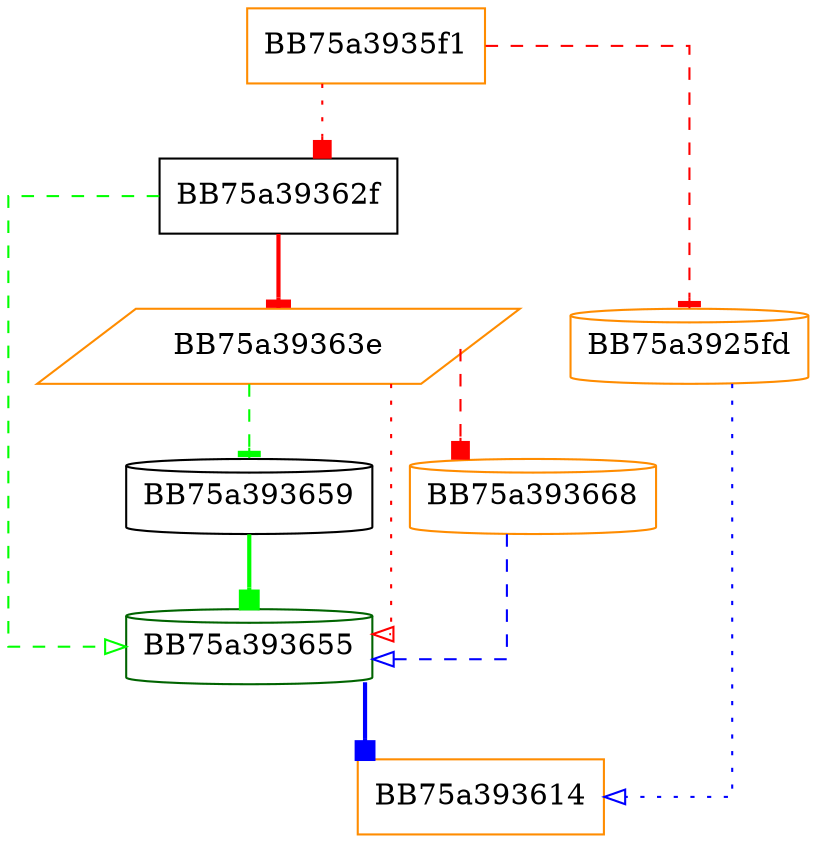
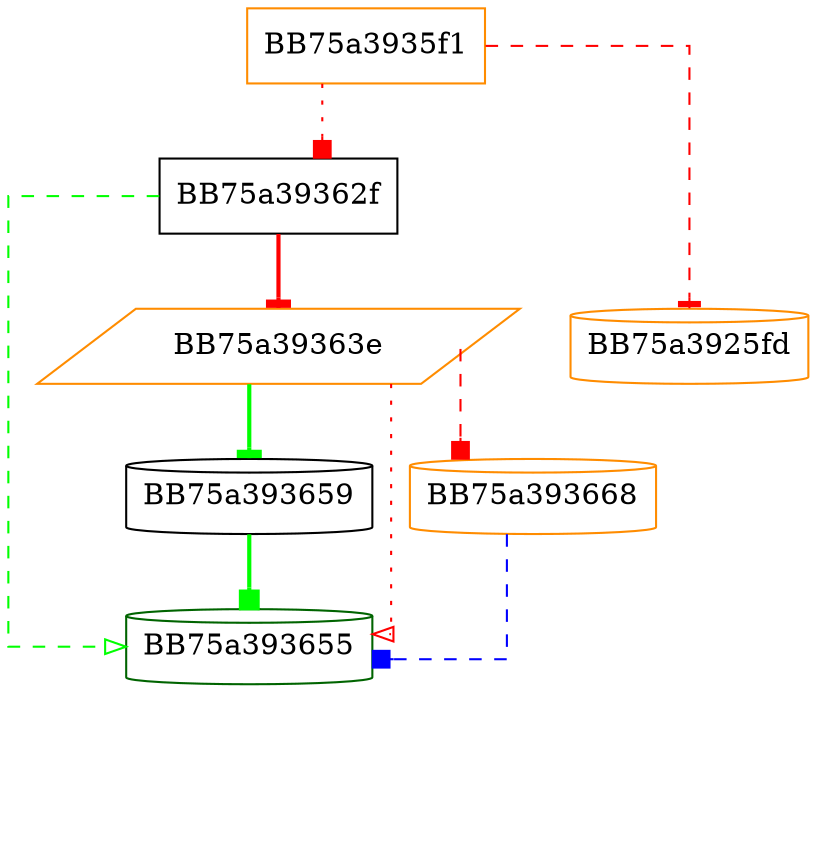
(249, 416) -> (249, 416)
(507, 653) -> (507, 653)
(481, 797) -> none
